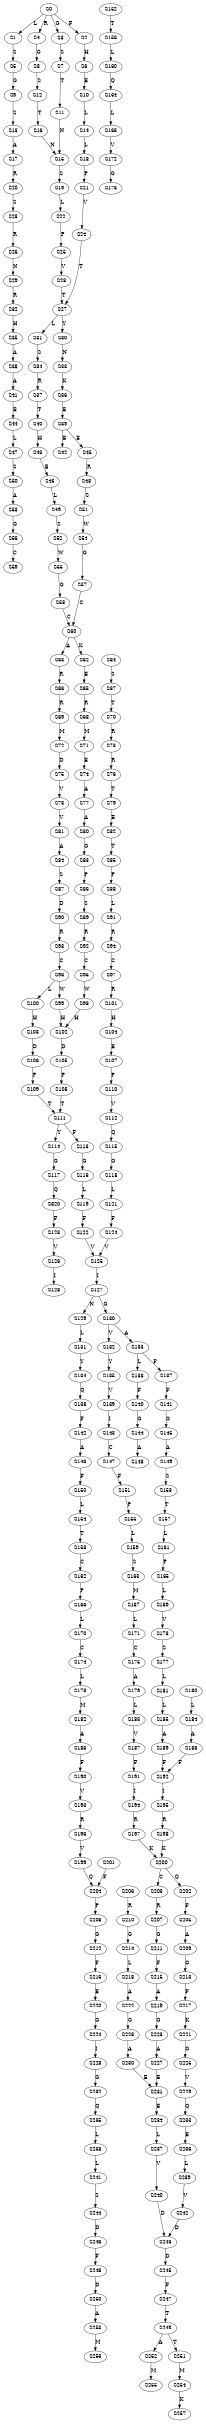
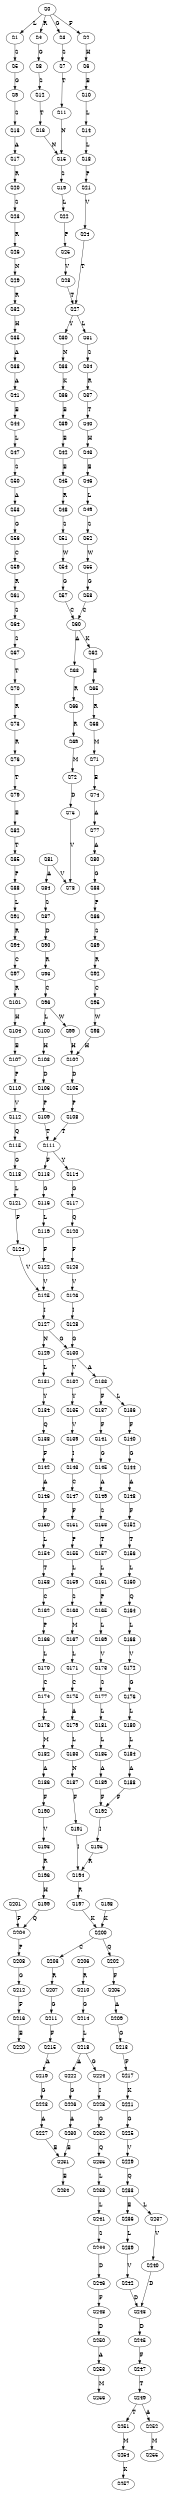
(74, 437) -> (63, 466)
none -> (15, 596)
(59, 816) -> (58, 873)
(54, 1204) -> (72, 1232)
none -> (72, 1338)
none -> (130, 1509)
none -> (130, 1710)
(135, 1734) -> (74, 1769)
(162, 1818) -> (88, 1860)
(82, 1849) -> (46, 1890)
(95, 2019) -> (90, 2061)
(157, 2133) -> (141, 2204)
